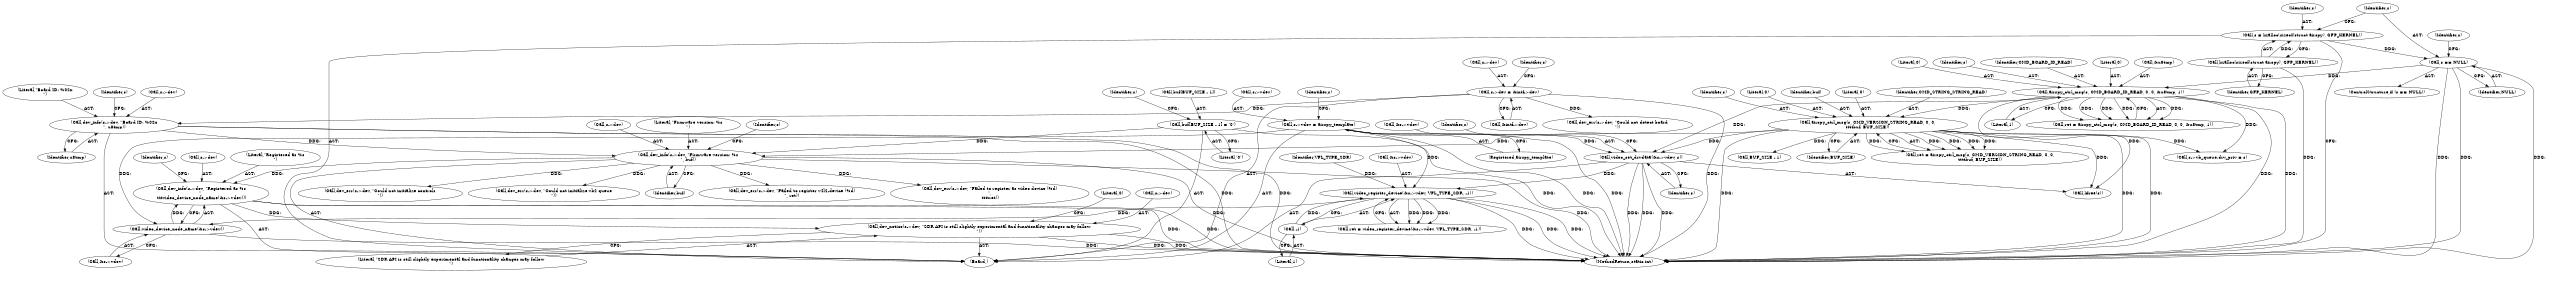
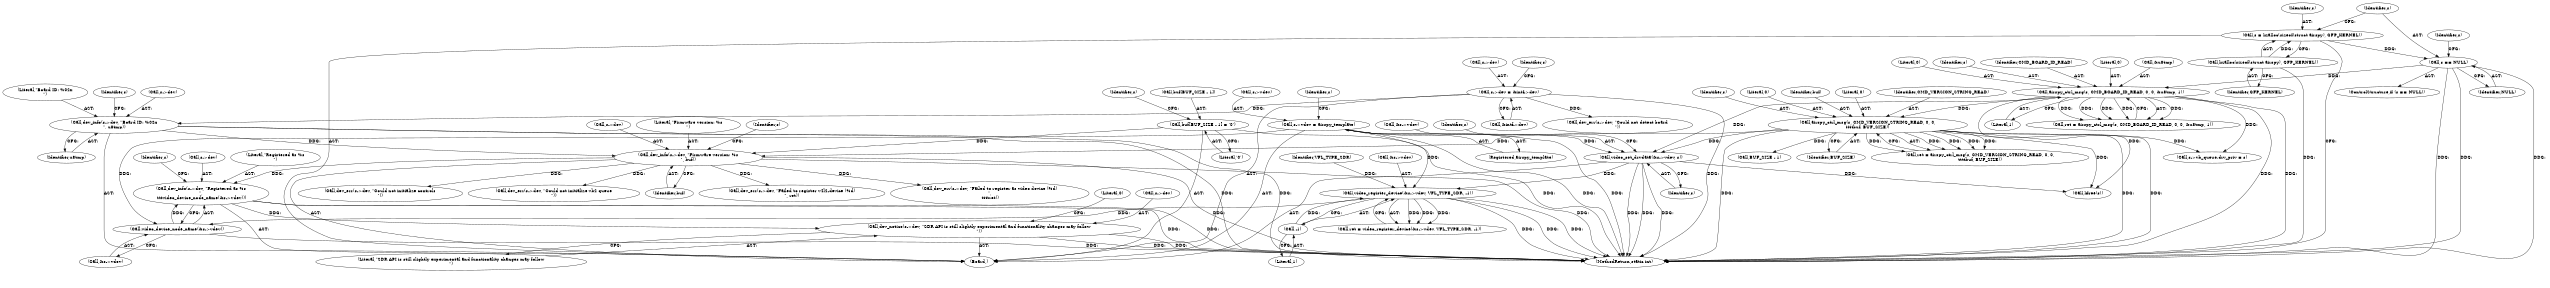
(1941, 92) -> (1941, 92)
(1522, 141) -> (1522, 141)
(1851, 174) -> (1851, 174)
